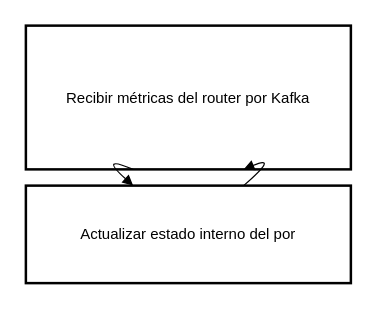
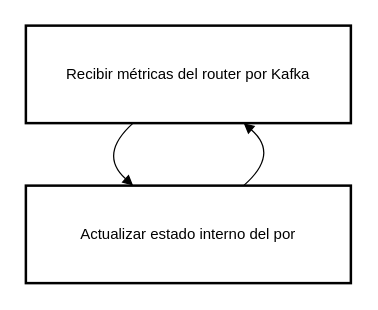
(188, 98) -> (188, 74)
